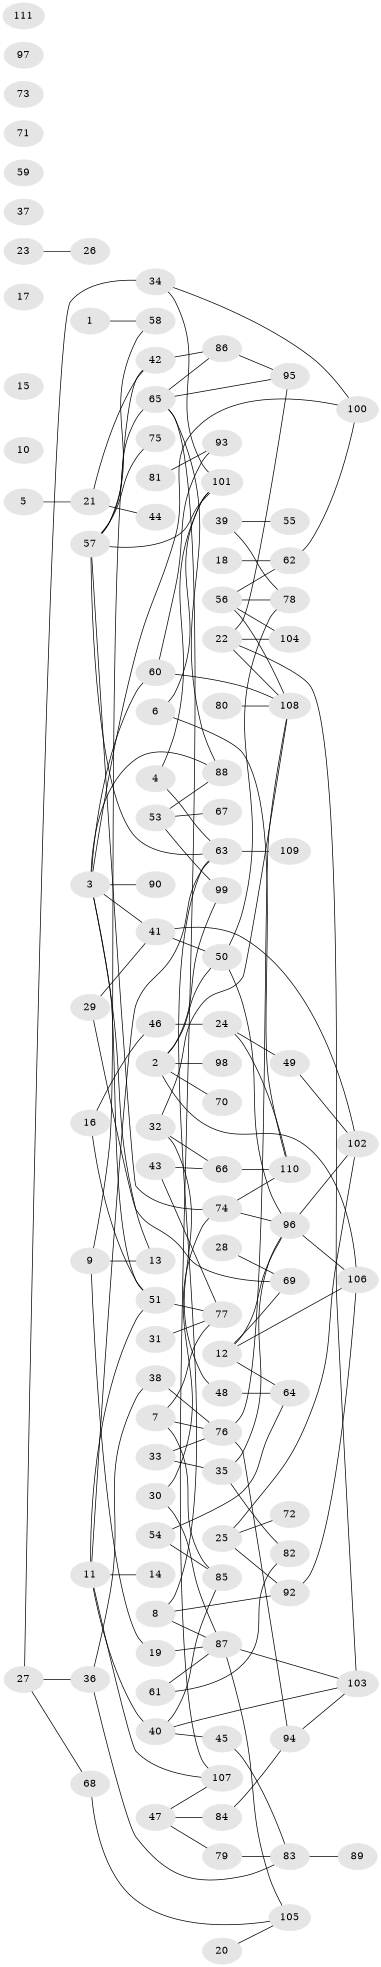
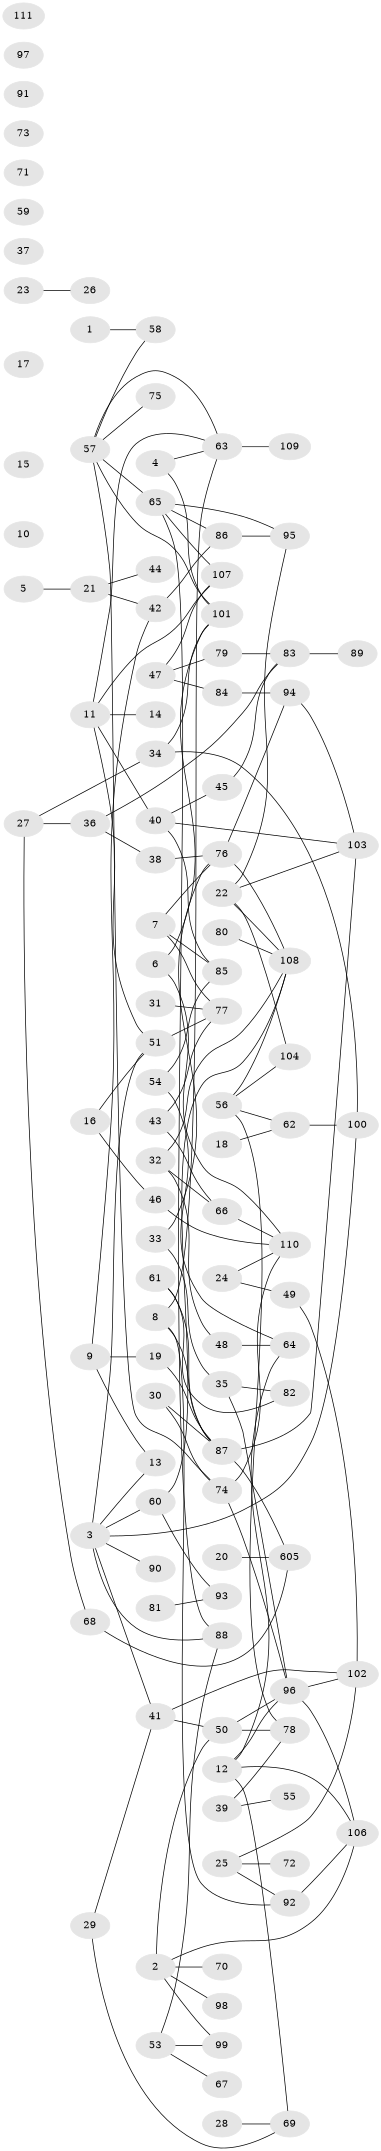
none -> (24, 94)
(195, 1024) -> (215, 1236)
(290, 1918) -> (290, 1557)
